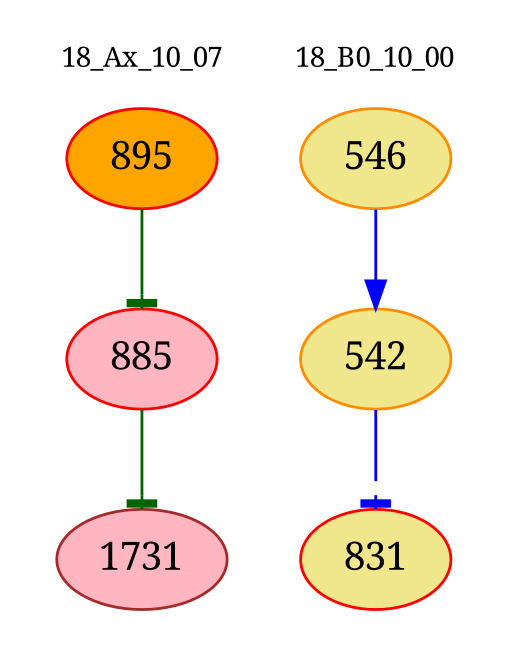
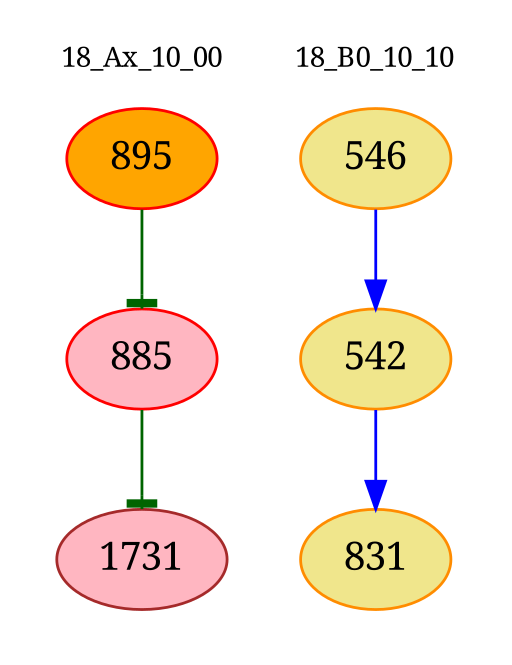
(142, 60) -> (142, 60)
(376, 60) -> (376, 60)
(376, 446) -> (376, 446)
(376, 559) -> (376, 559)
